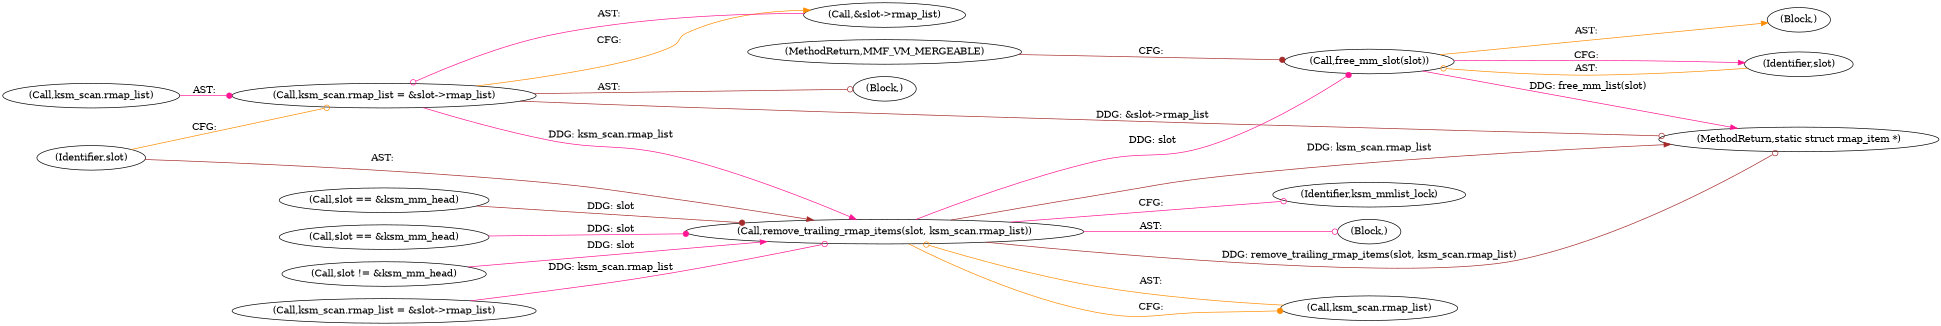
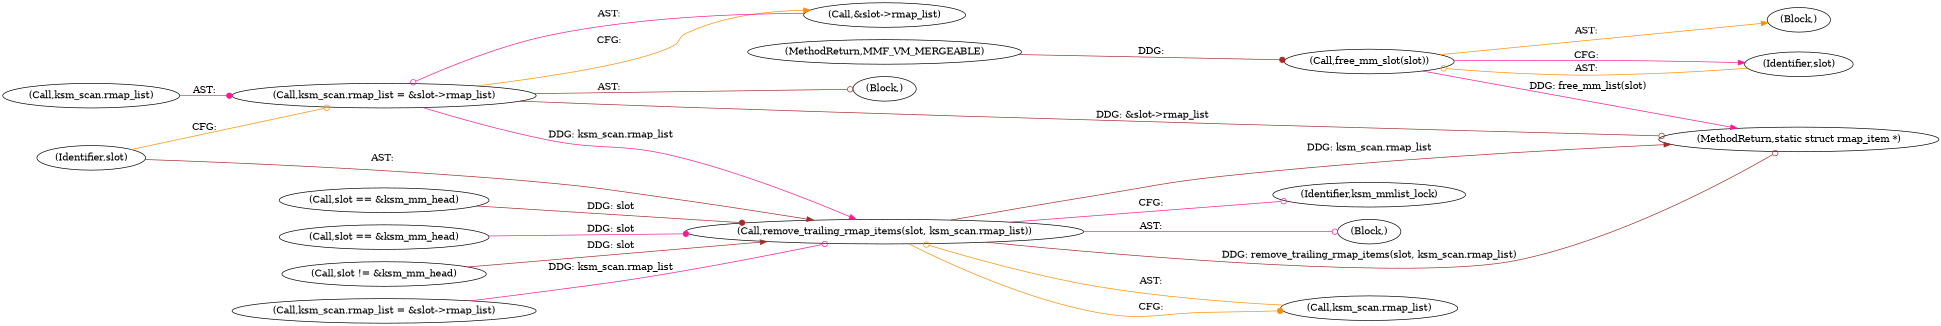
(1153, 52) -> (1153, 52)
(1135, 156) -> none
(614, 255) -> (614, 255)
